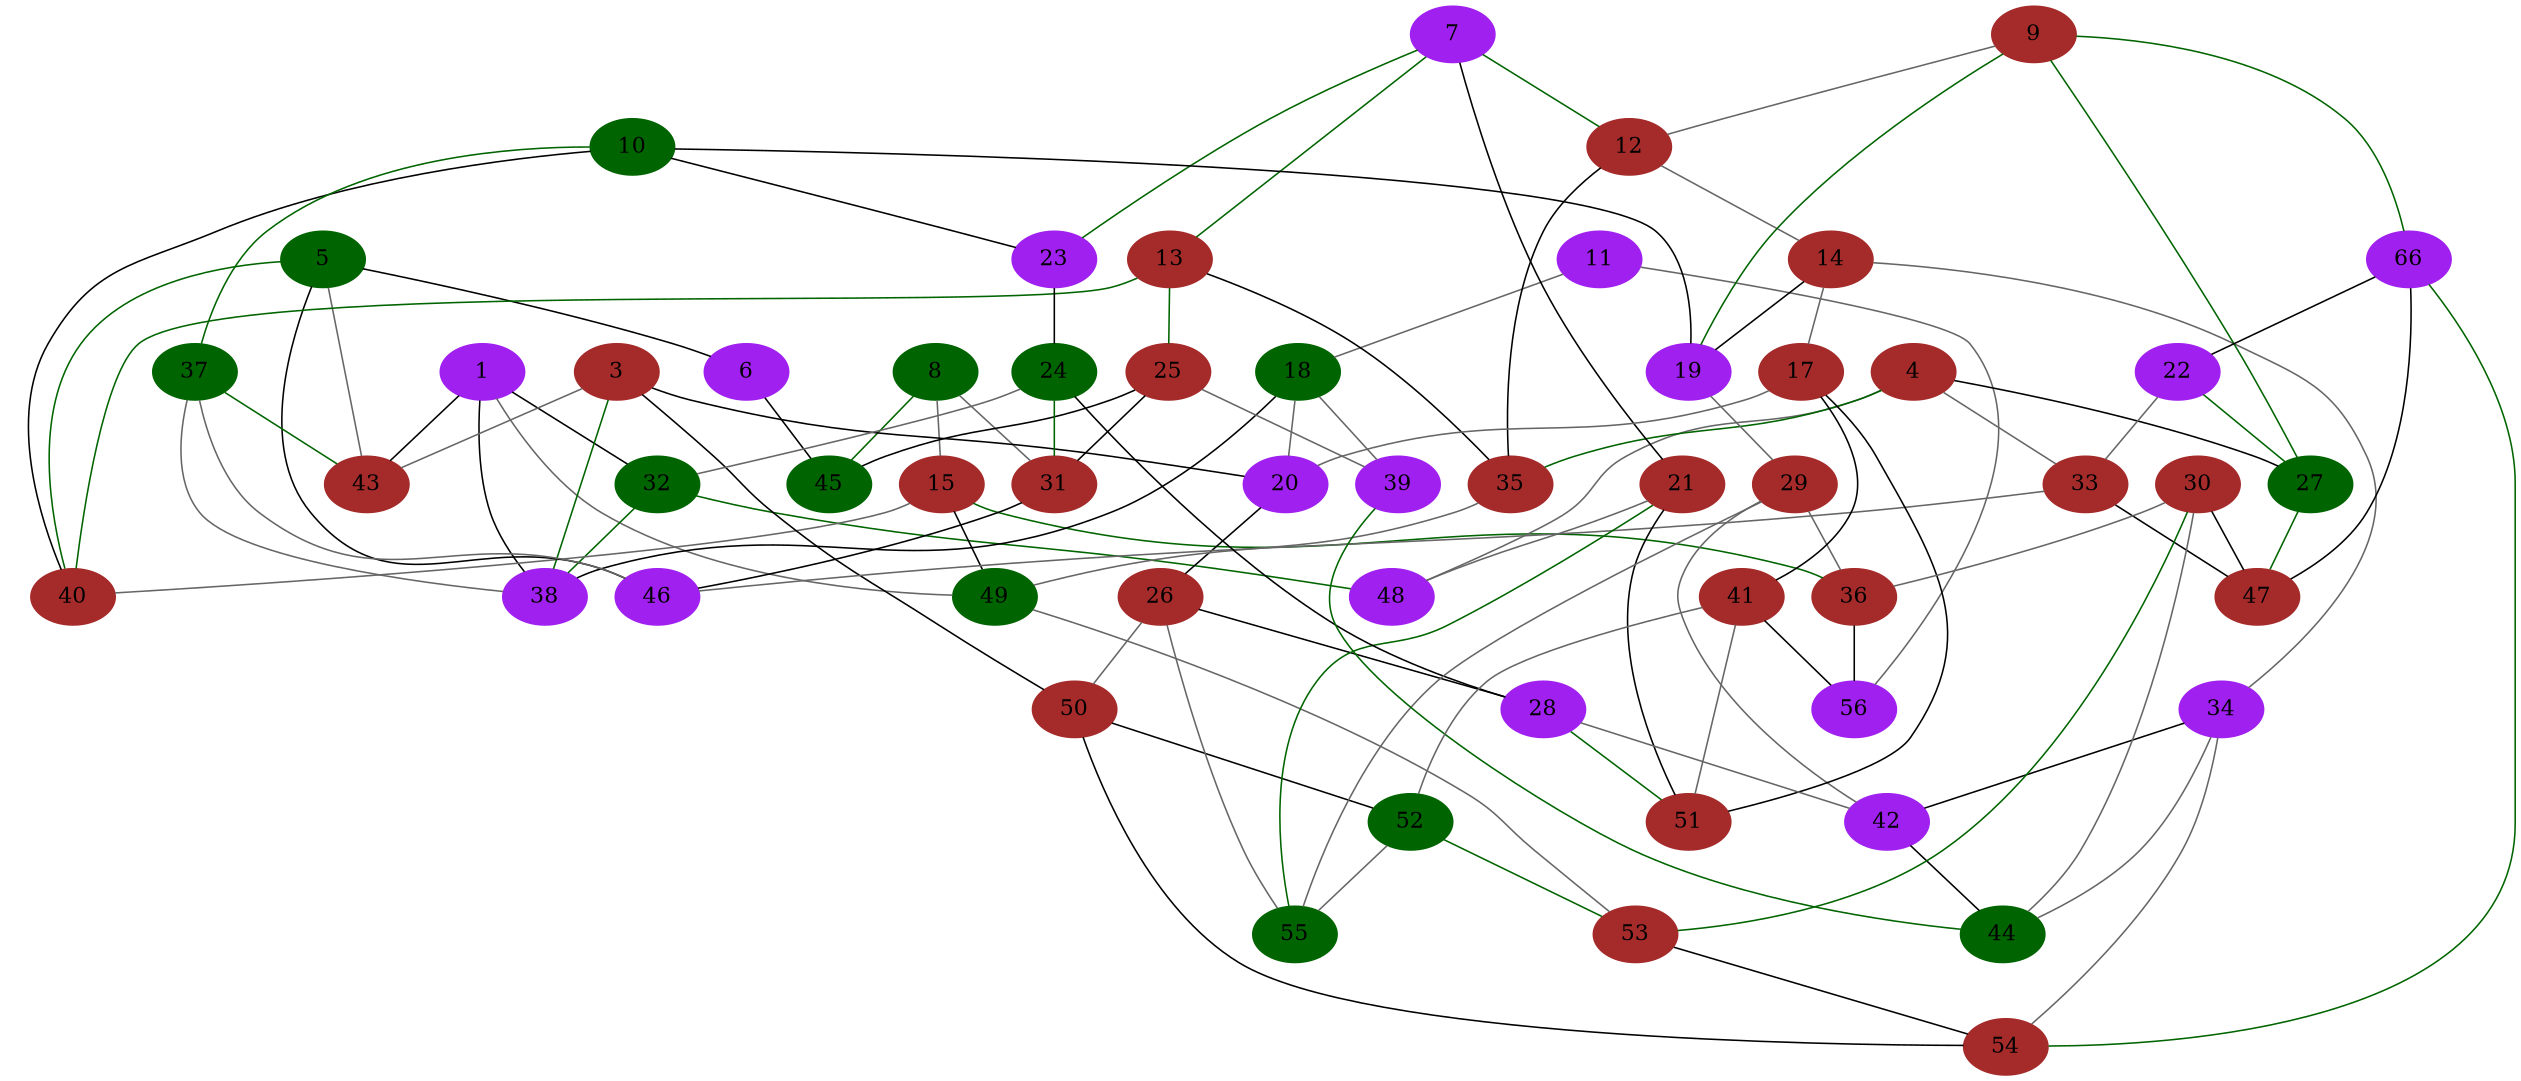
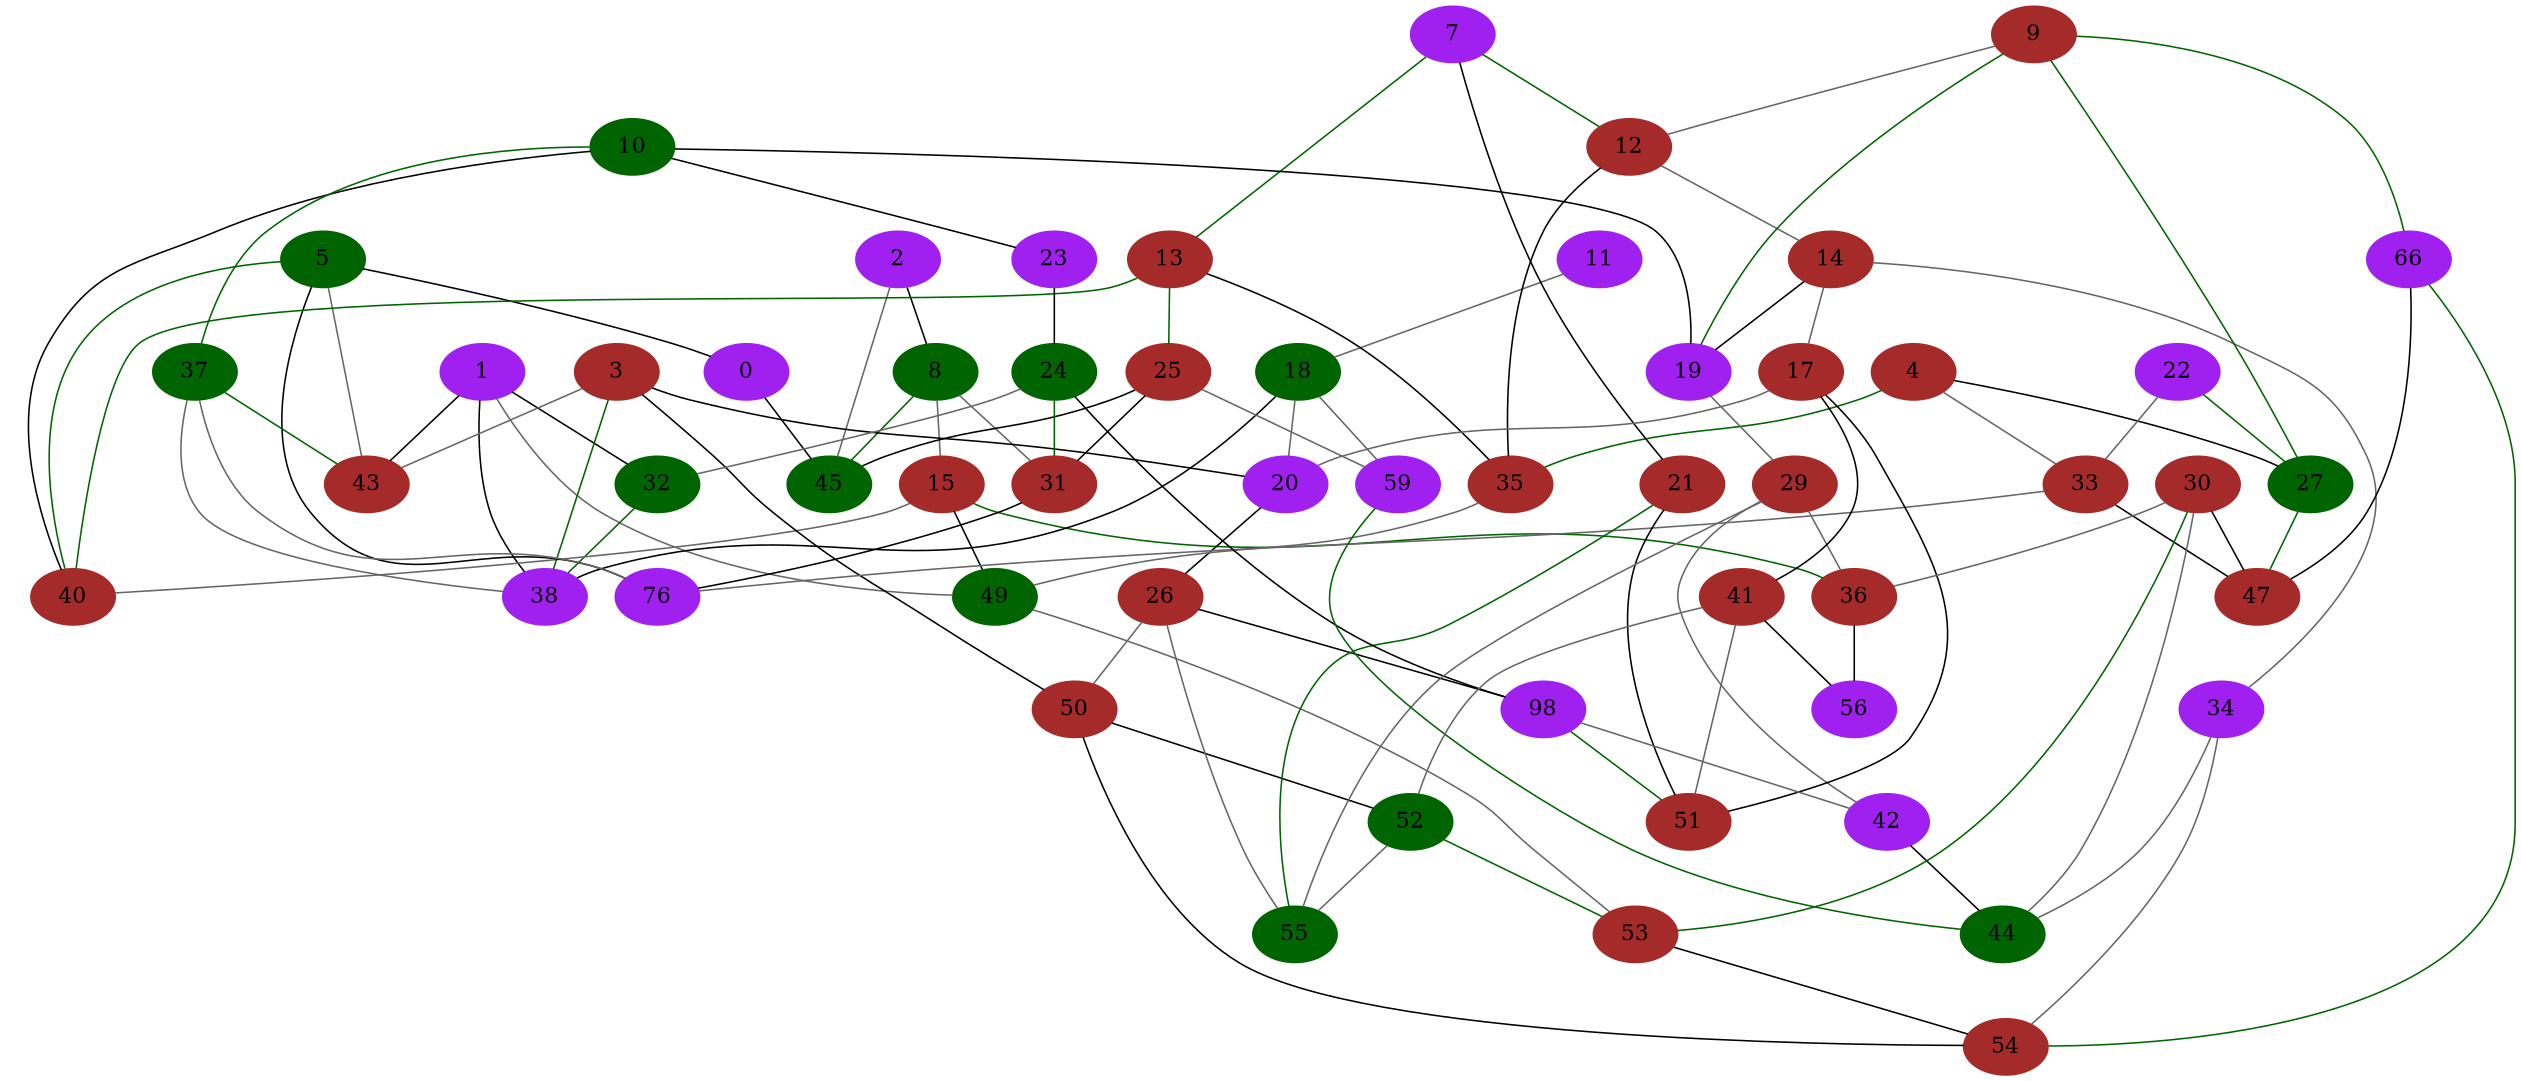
(1244, 133) -> none
none -> (898, 259)
(2293, 316) -> none
(1979, 362) -> none
(746, 372) -> (746, 372)
(1398, 484) -> (1398, 484)
(657, 597) -> (657, 597)
(1392, 597) -> none
(1543, 709) -> (1543, 709)
(2054, 766) -> none
